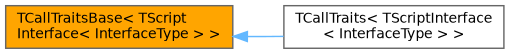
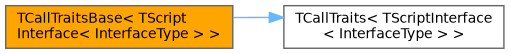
(266, 37) -> (251, 17)
